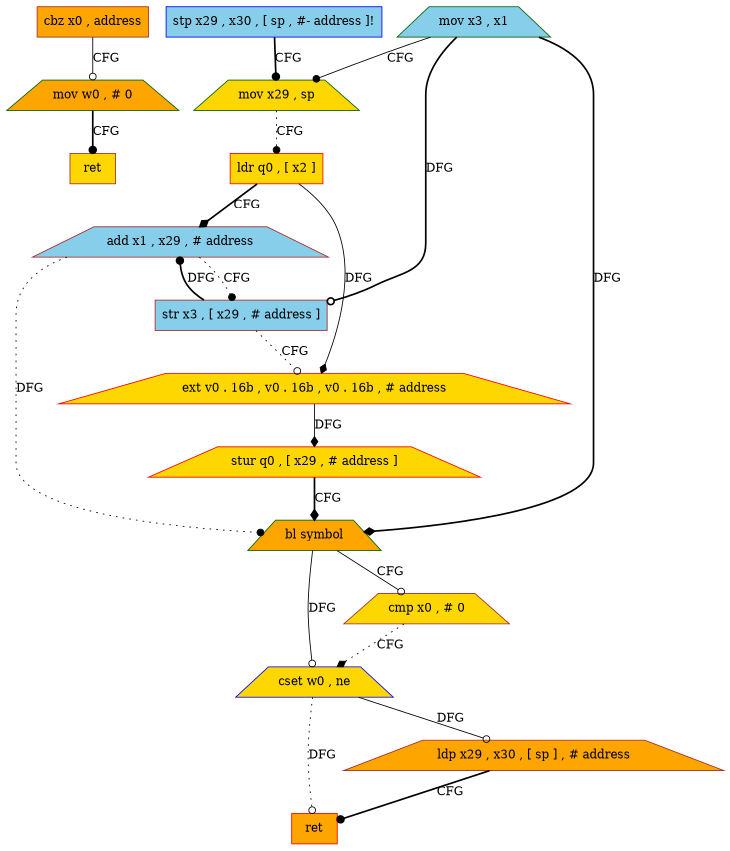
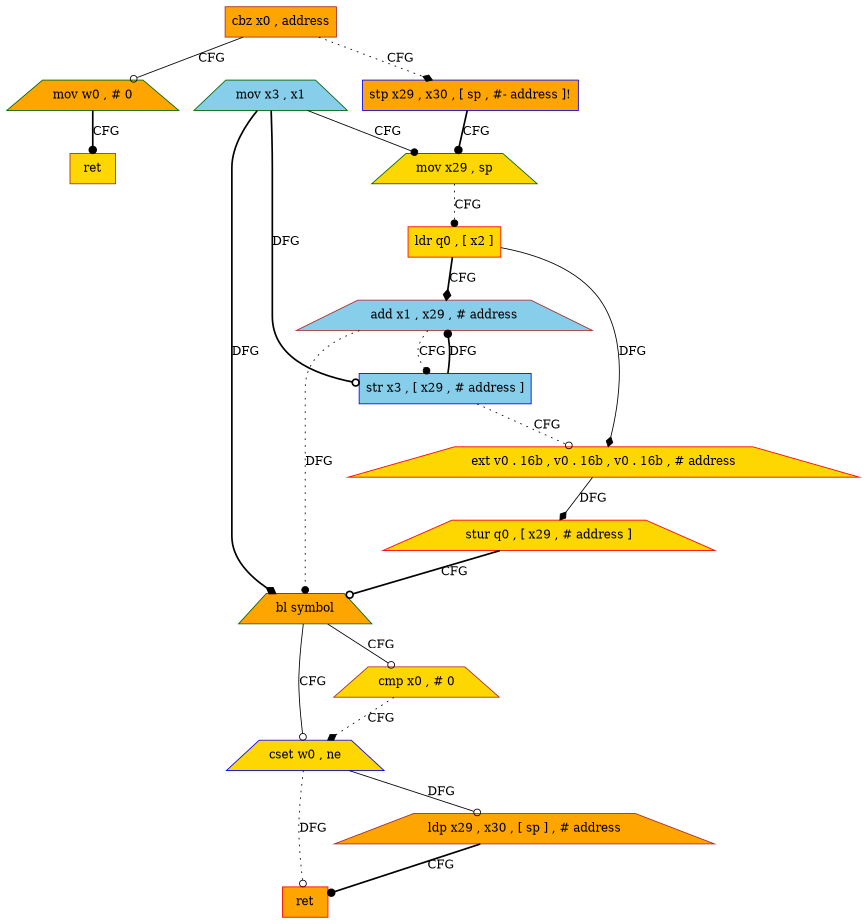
(274, 22) -> (470, 95)
none -> (371, 57)
(241, 315) -> (445, 389)
(314, 494) -> (426, 572)
(322, 609) -> (313, 682)
